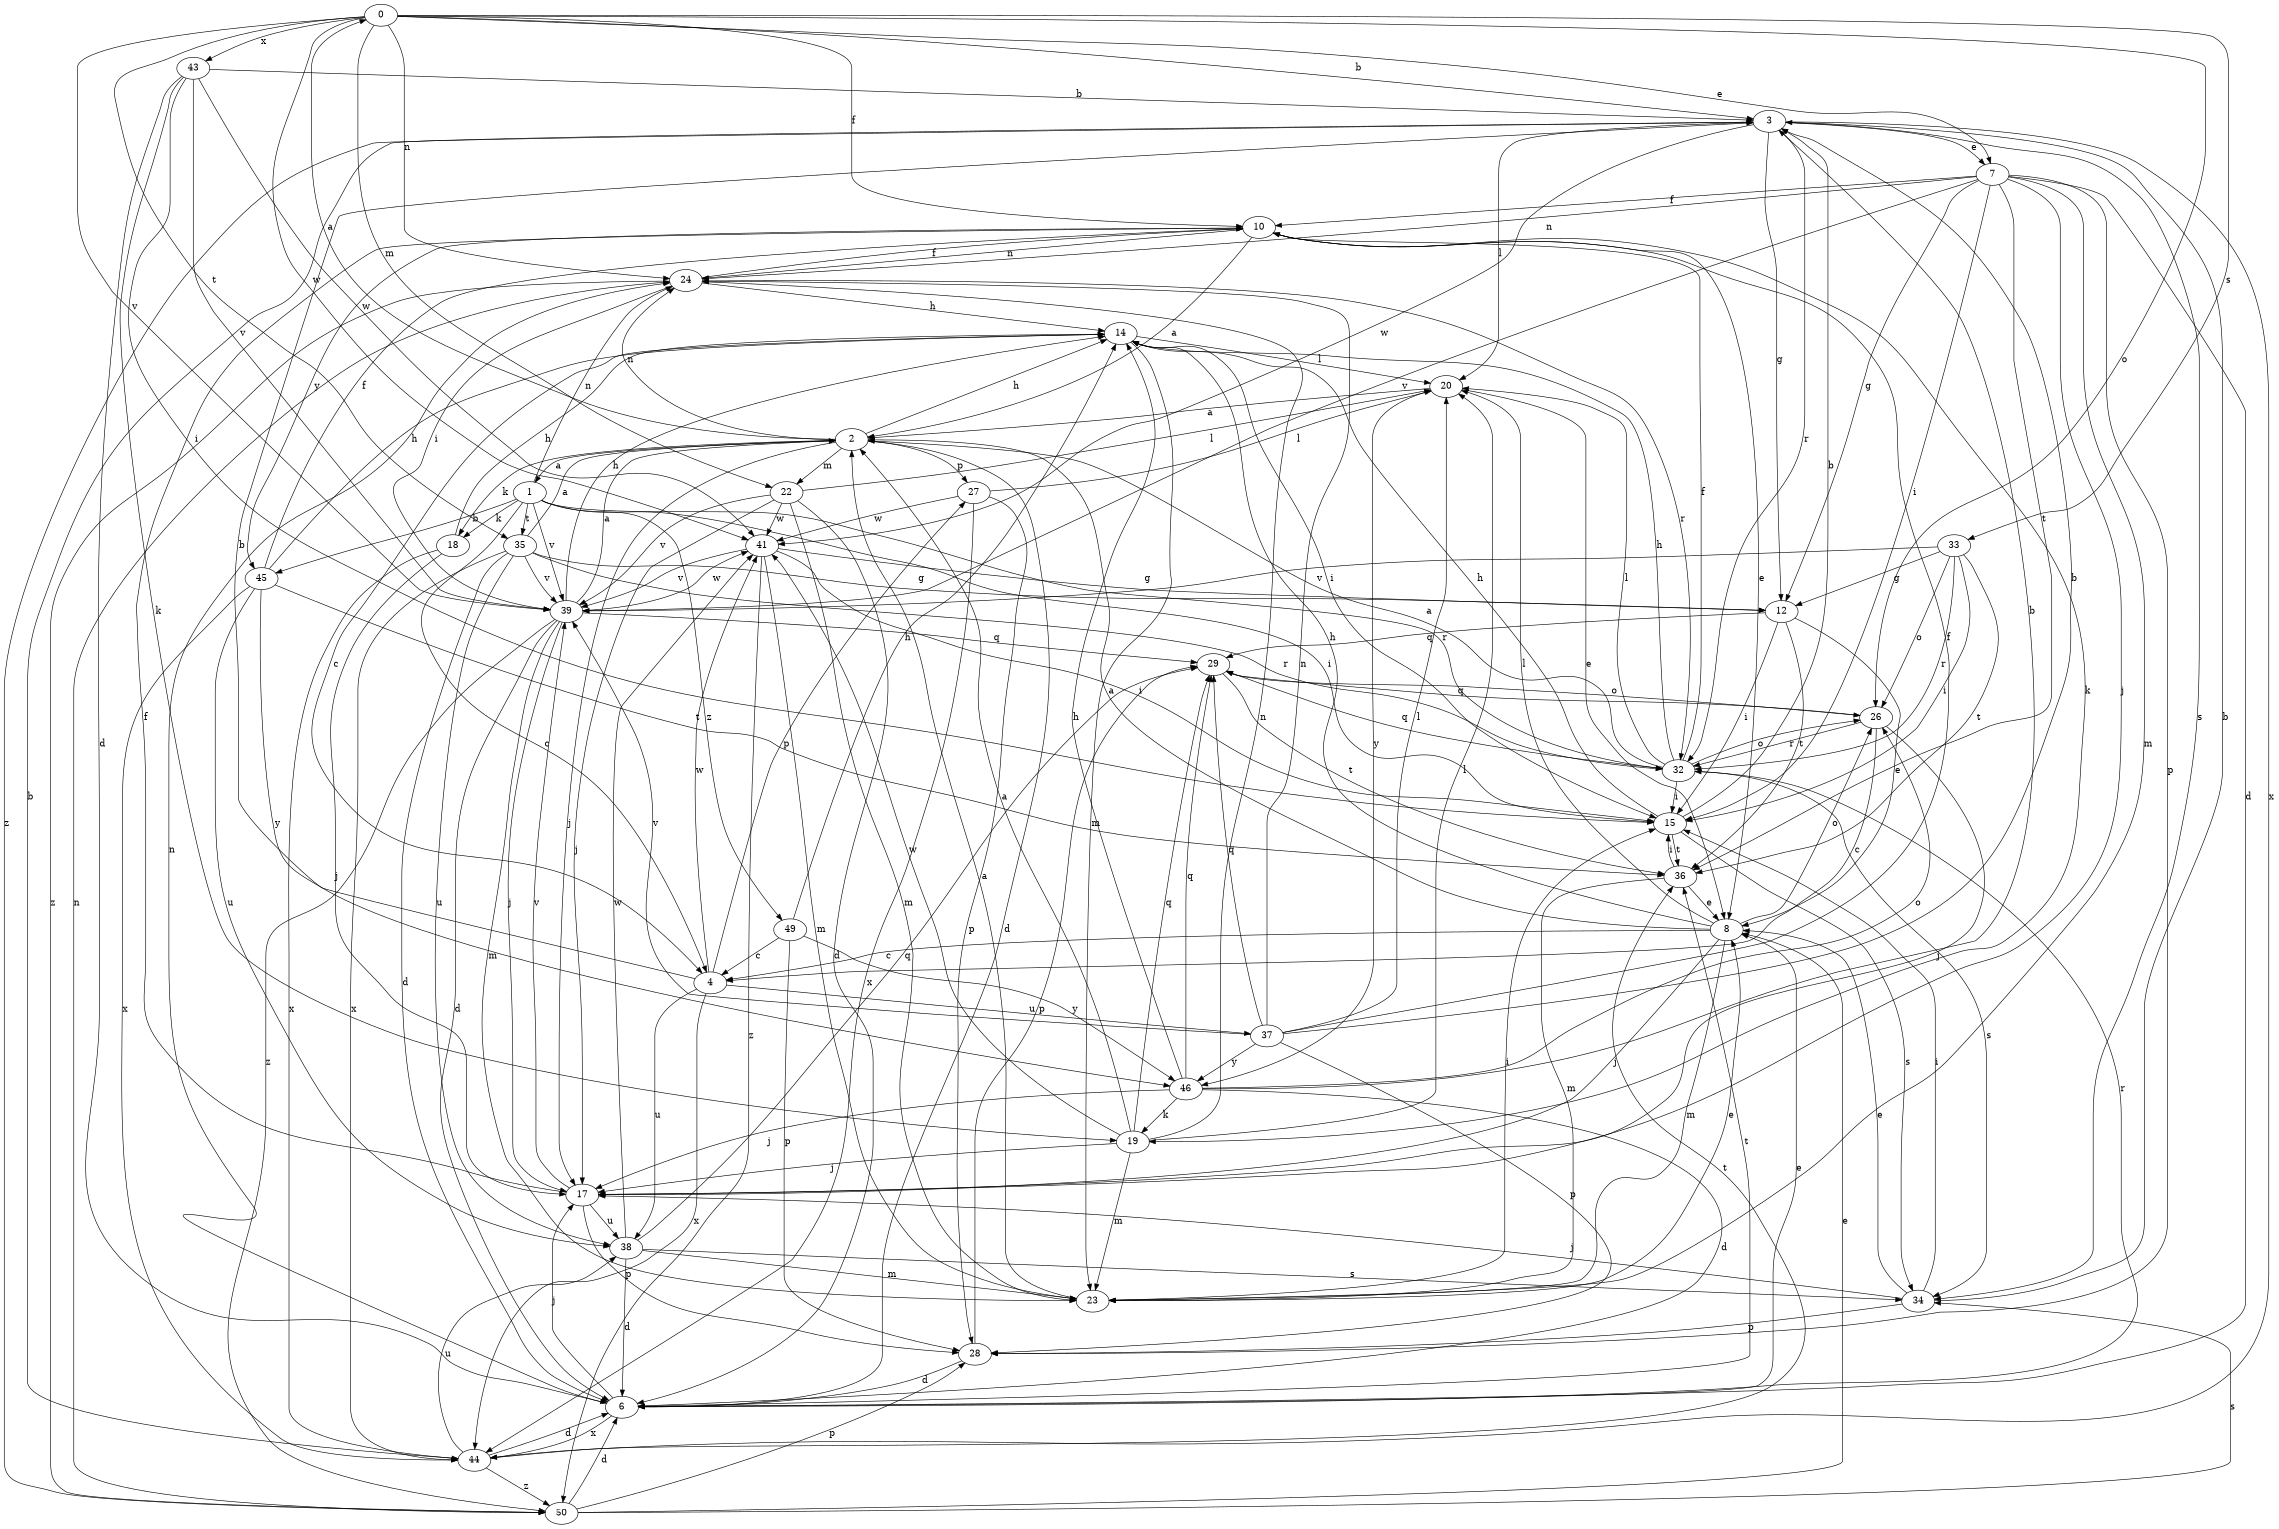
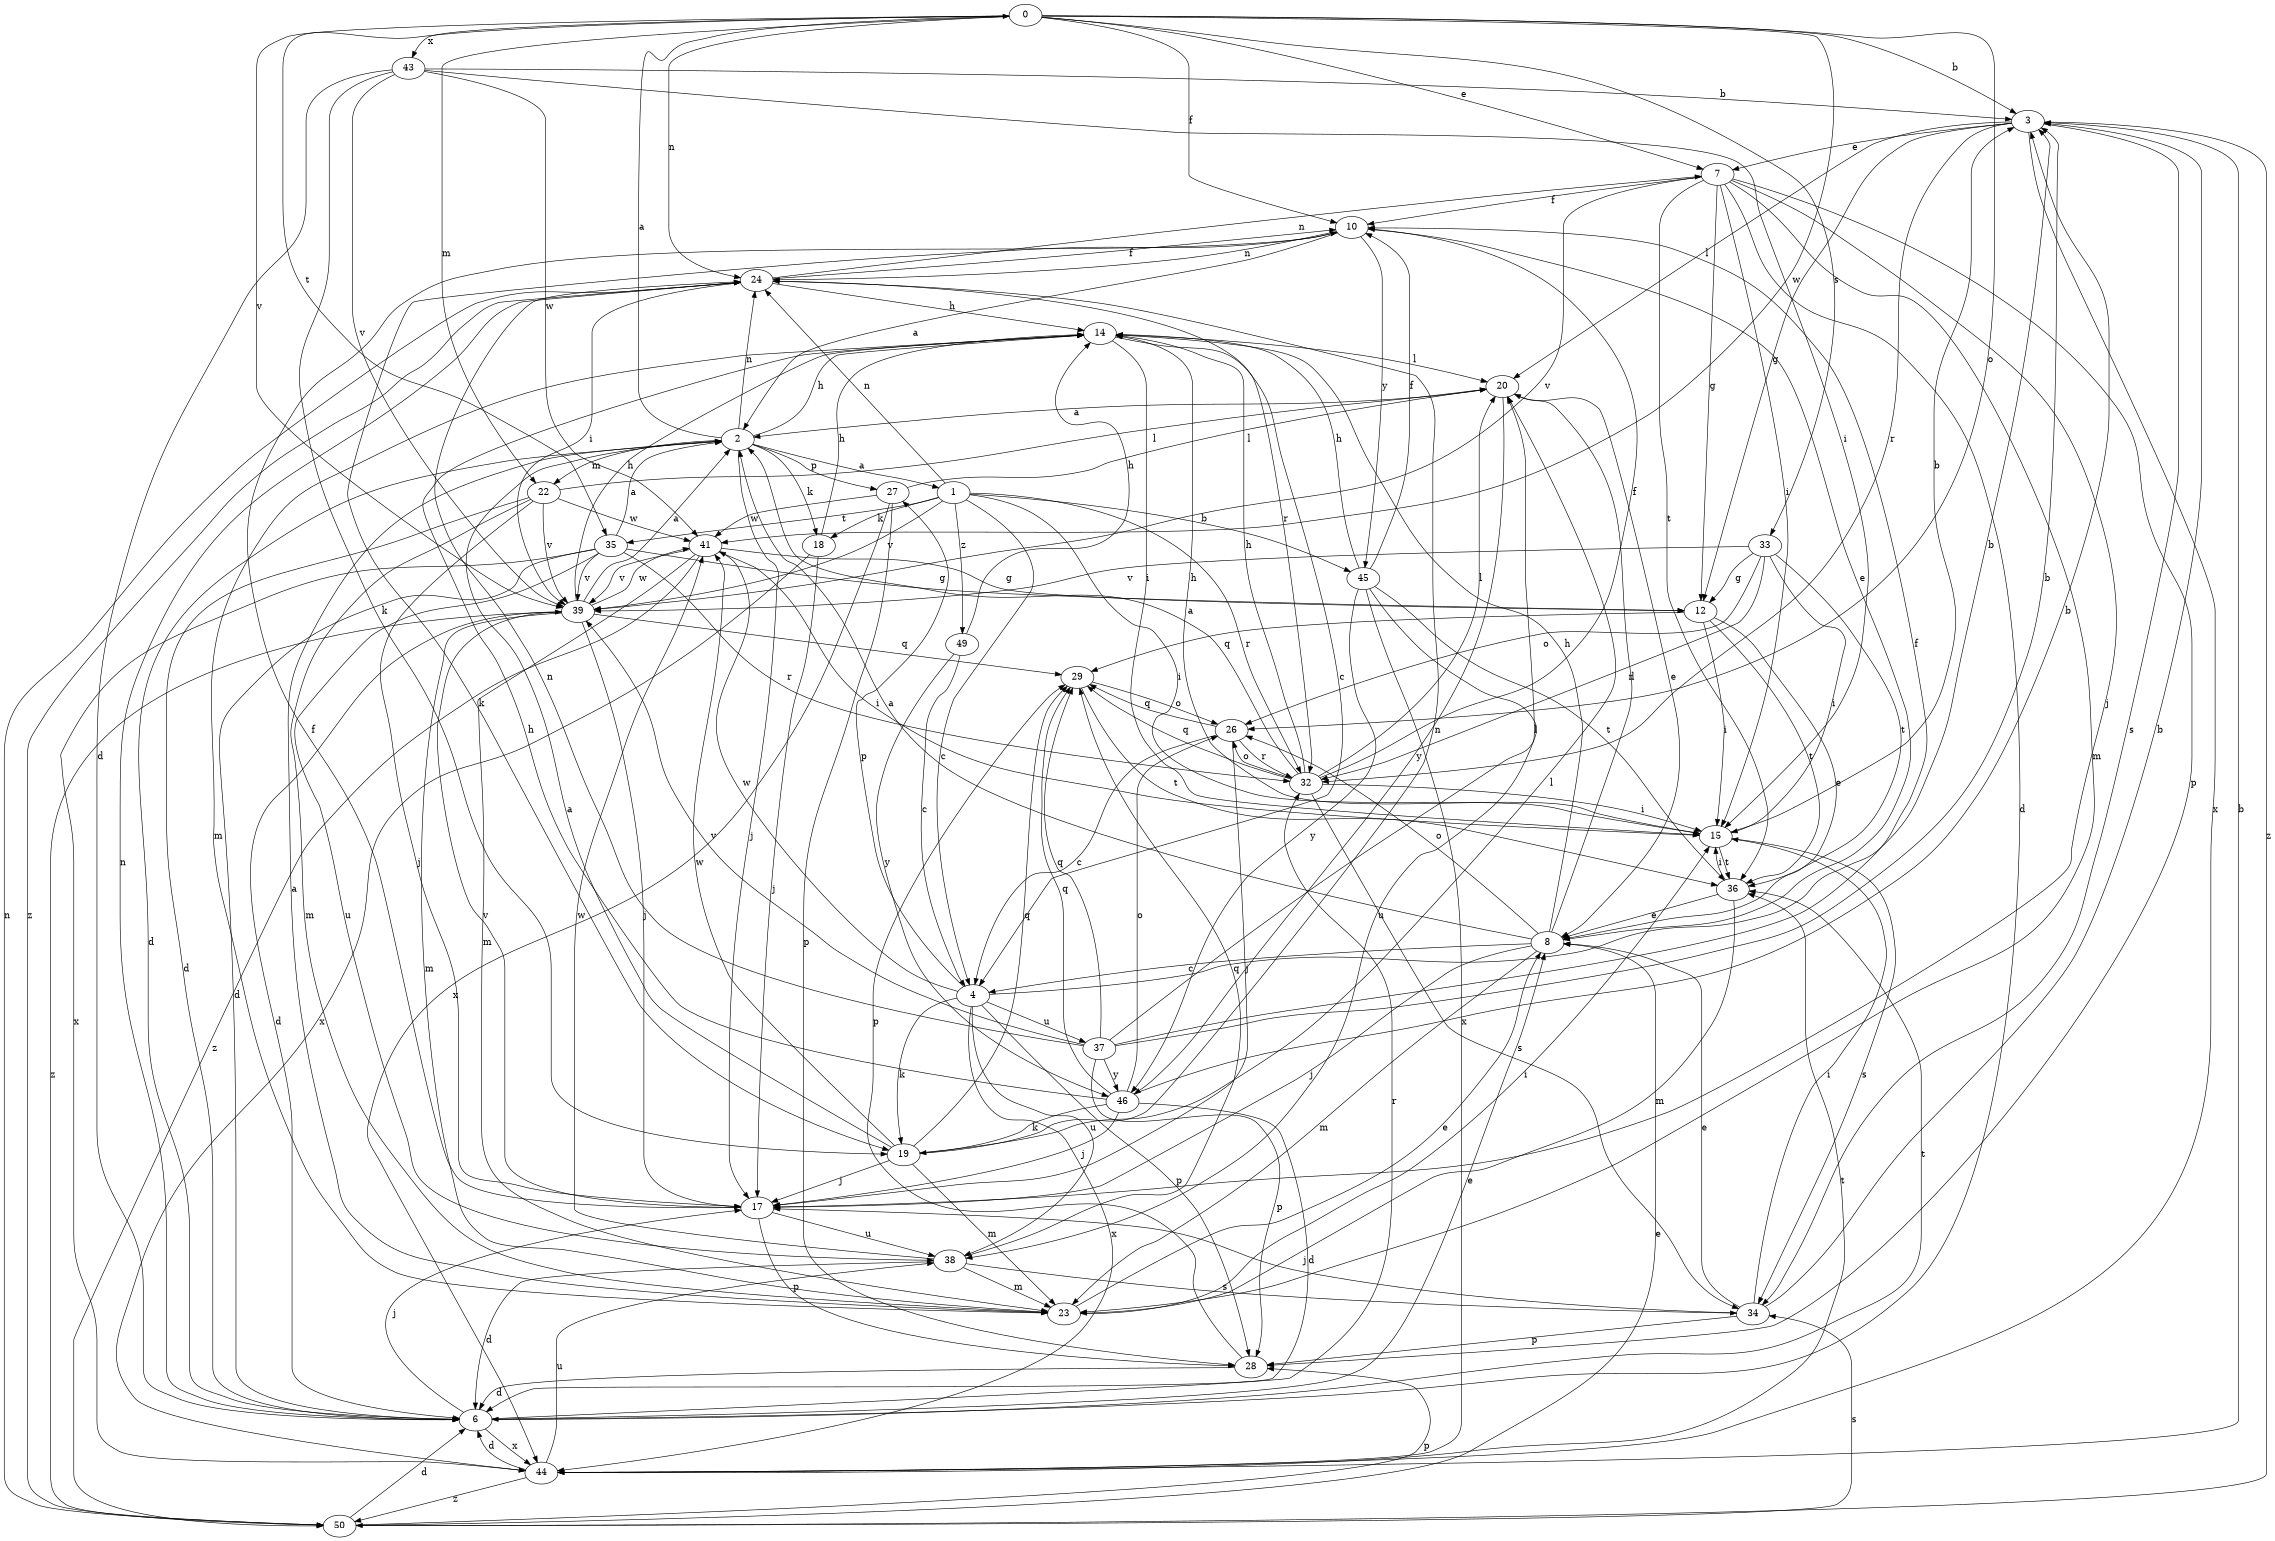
(1343, 234) -> (1234, 224)
(1260, 376) -> none
none -> (902, 1054)
(784, 1217) -> (1145, 1158)
